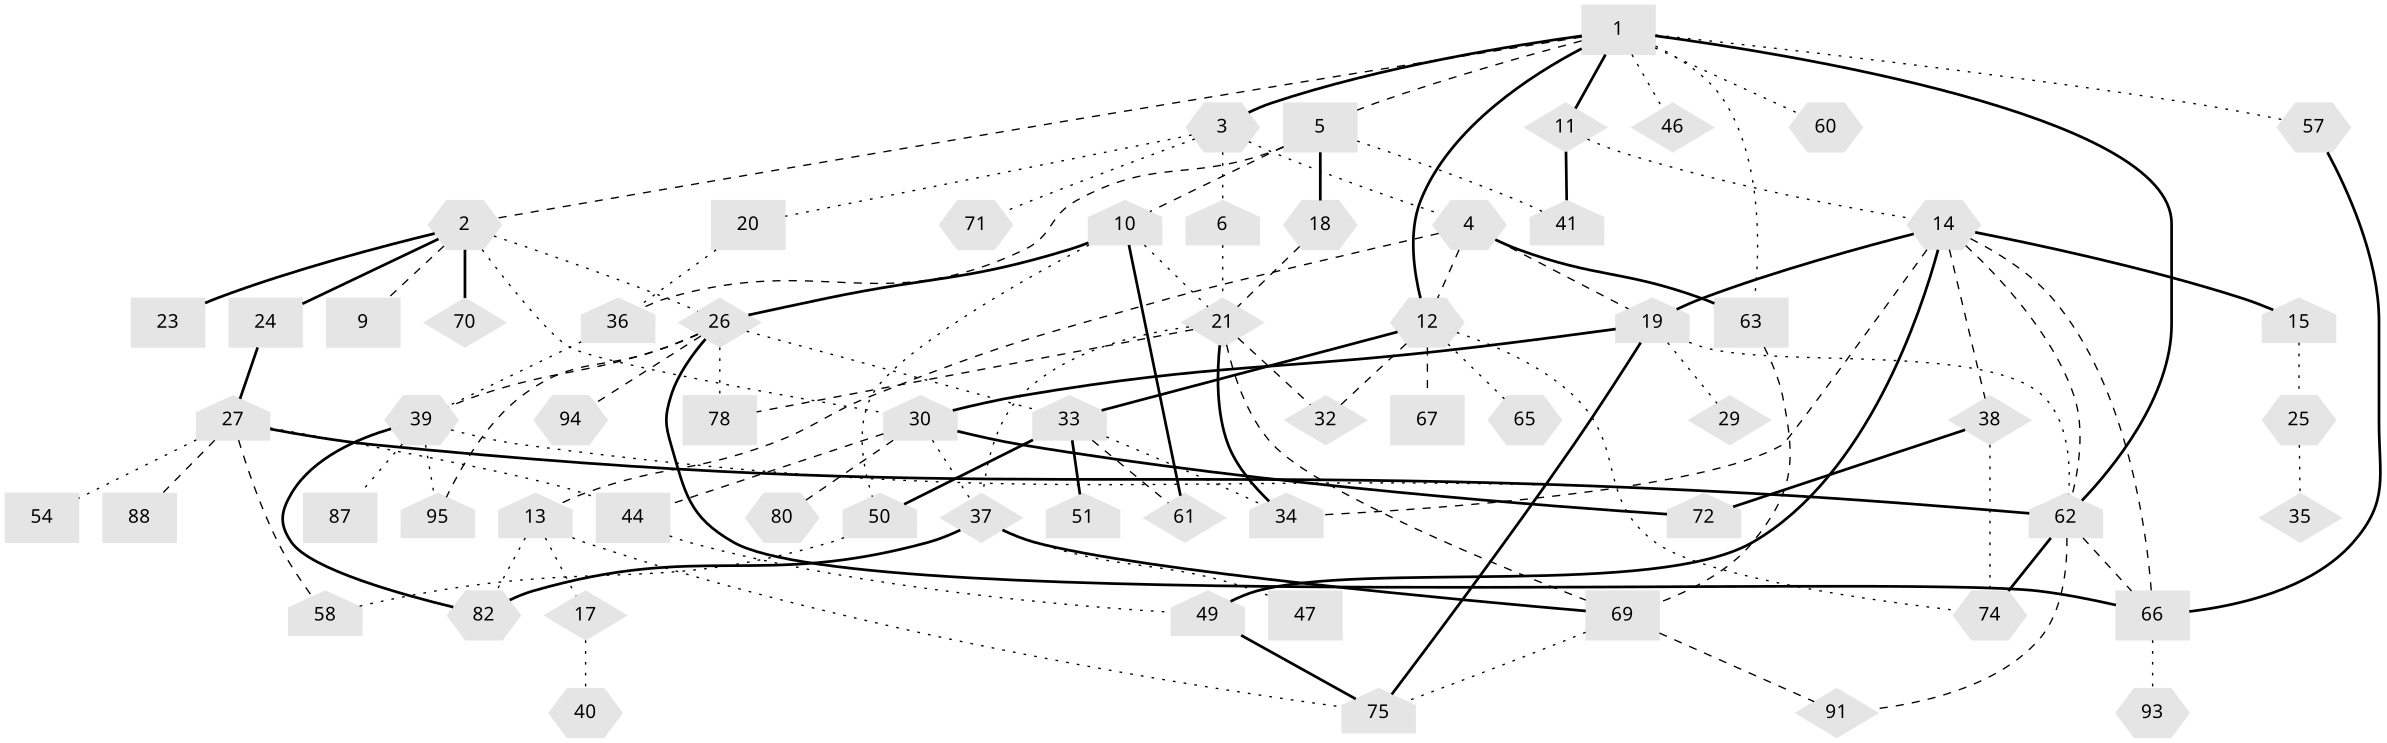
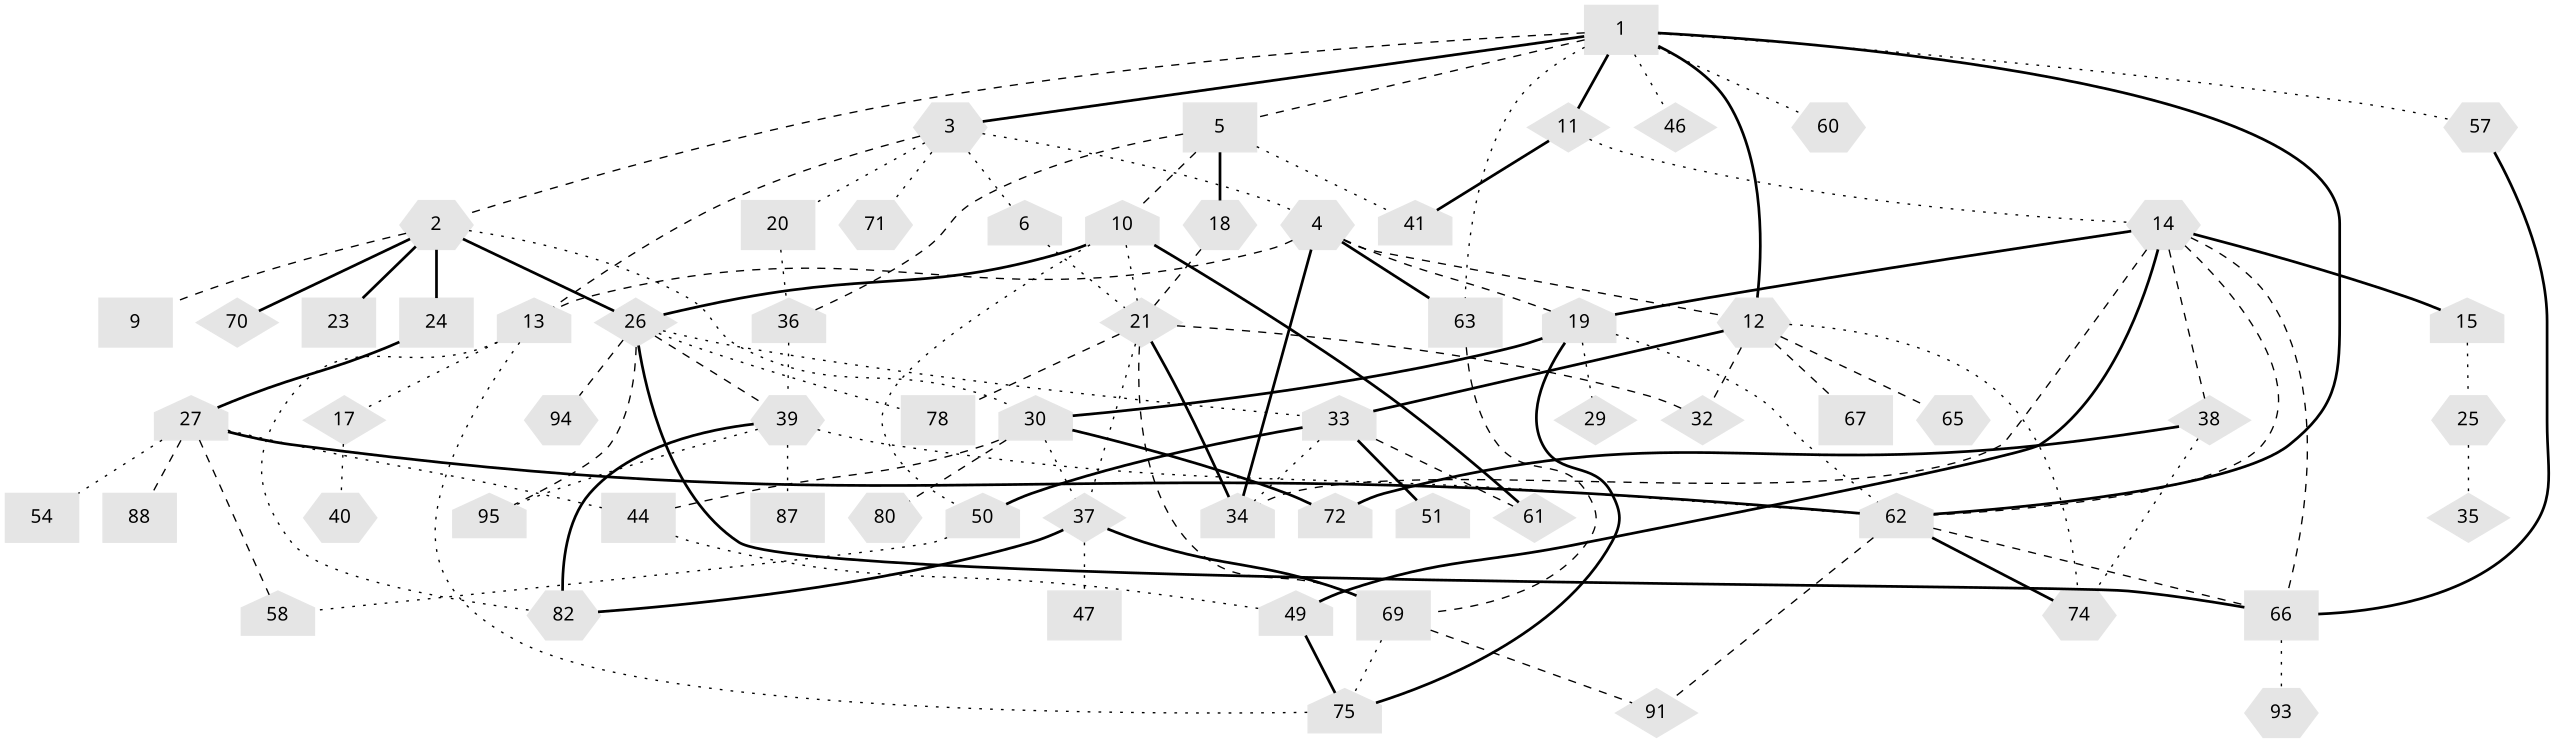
none -> (728, 201)
(597, 272) -> (539, 275)
(1476, 371) -> (1854, 371)
none -> (1277, 373)
